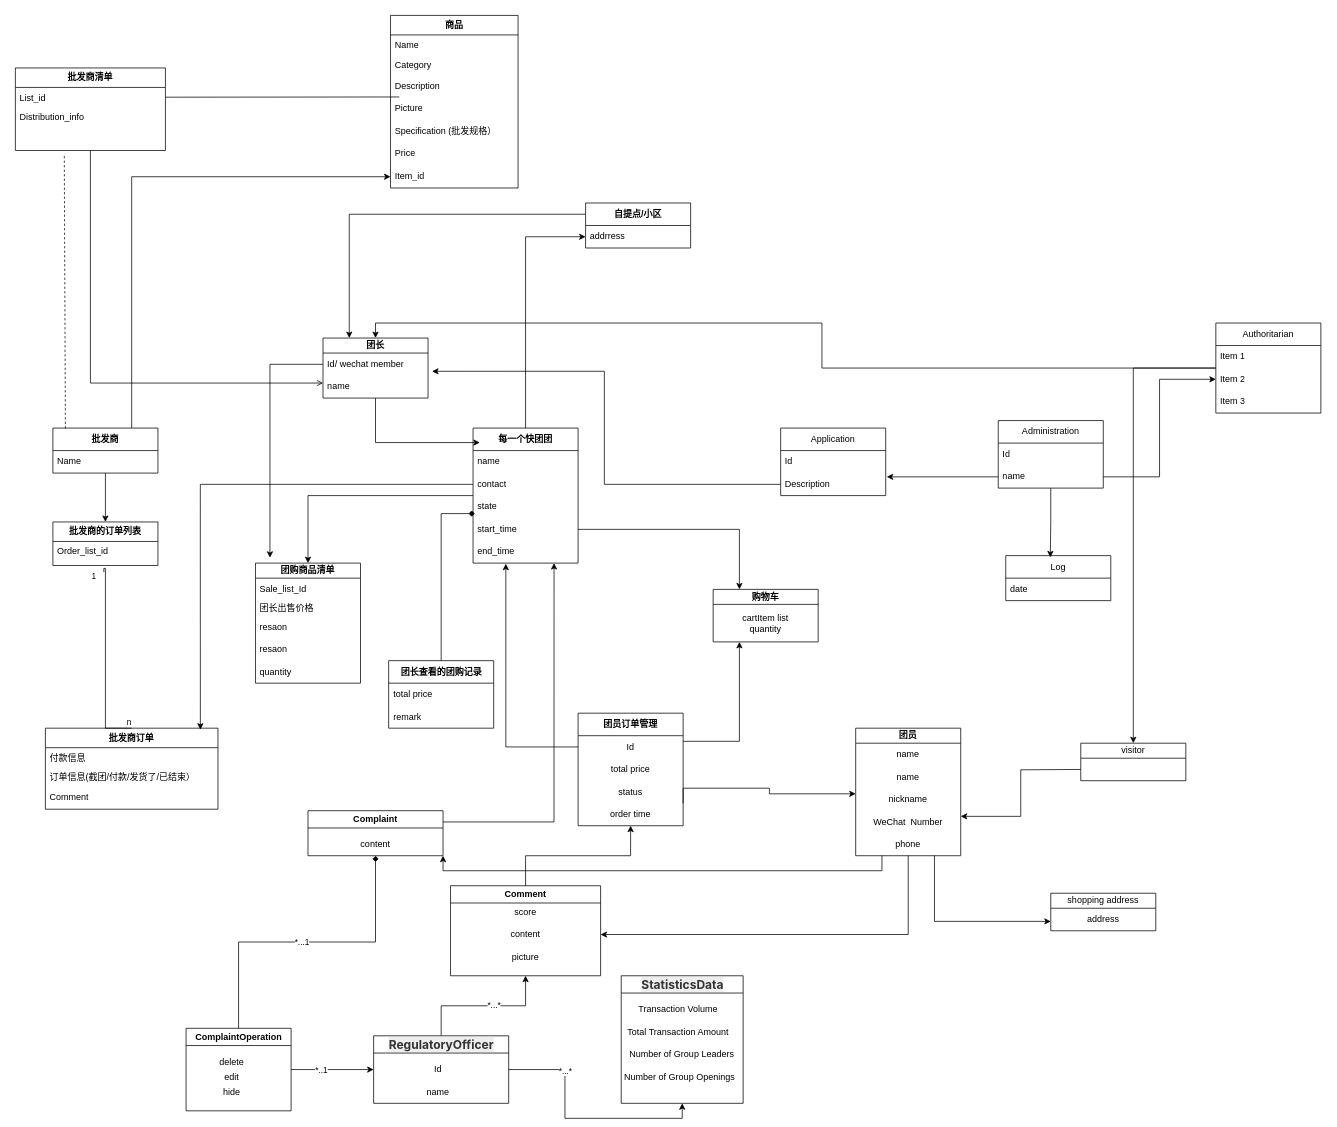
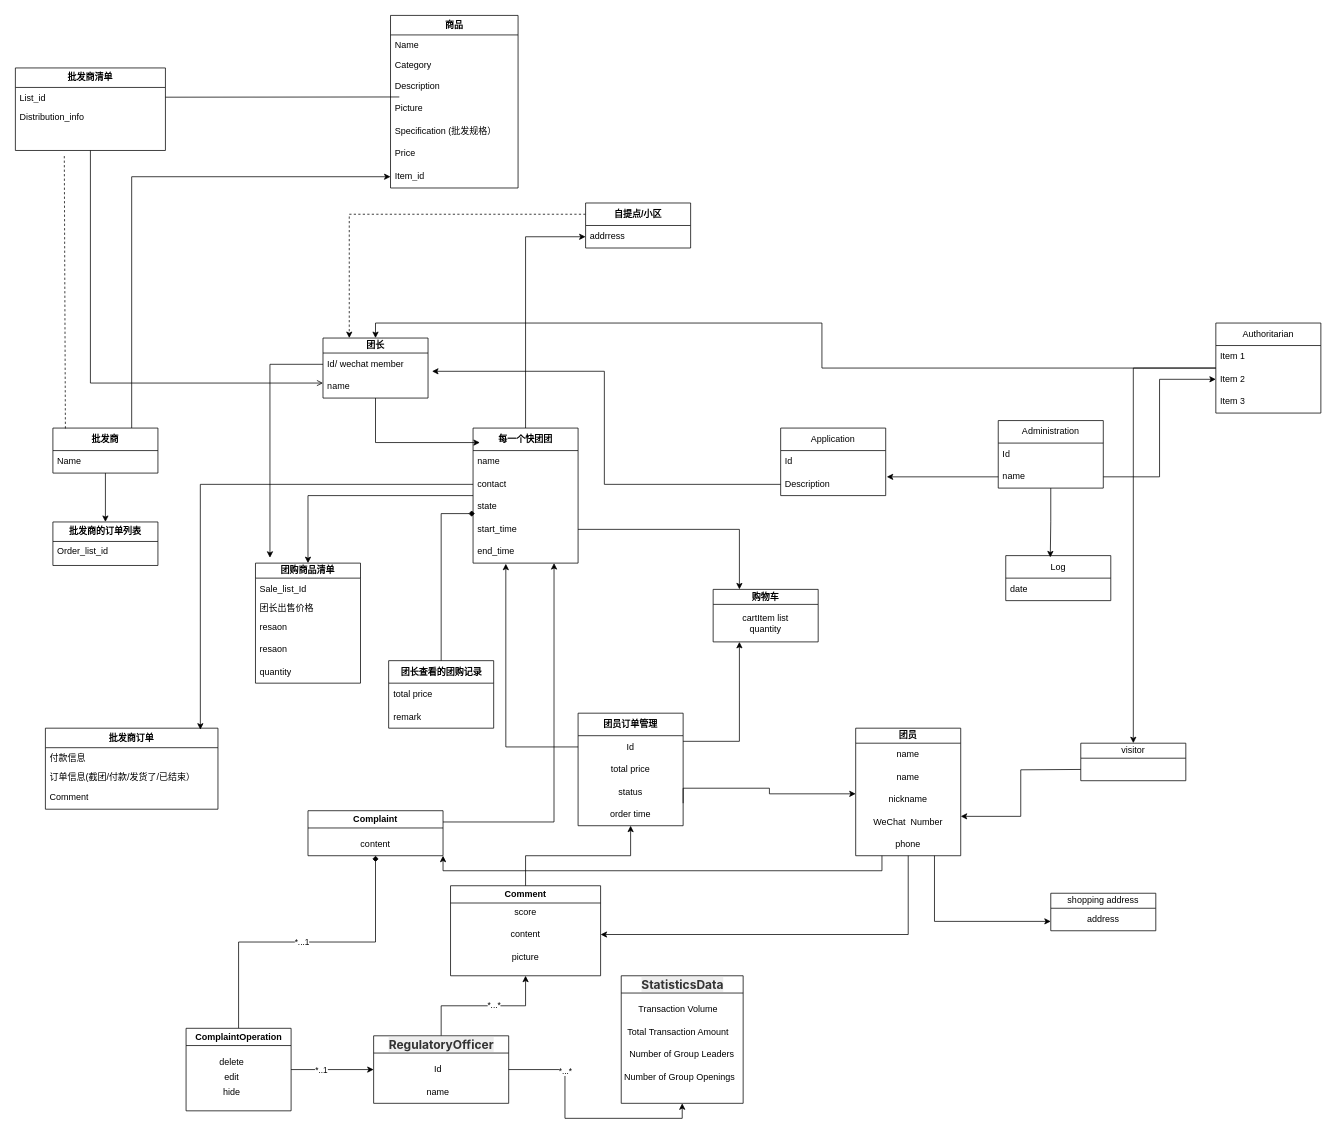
(408, 214) -> (408, 214)
(105, 644) -> none
